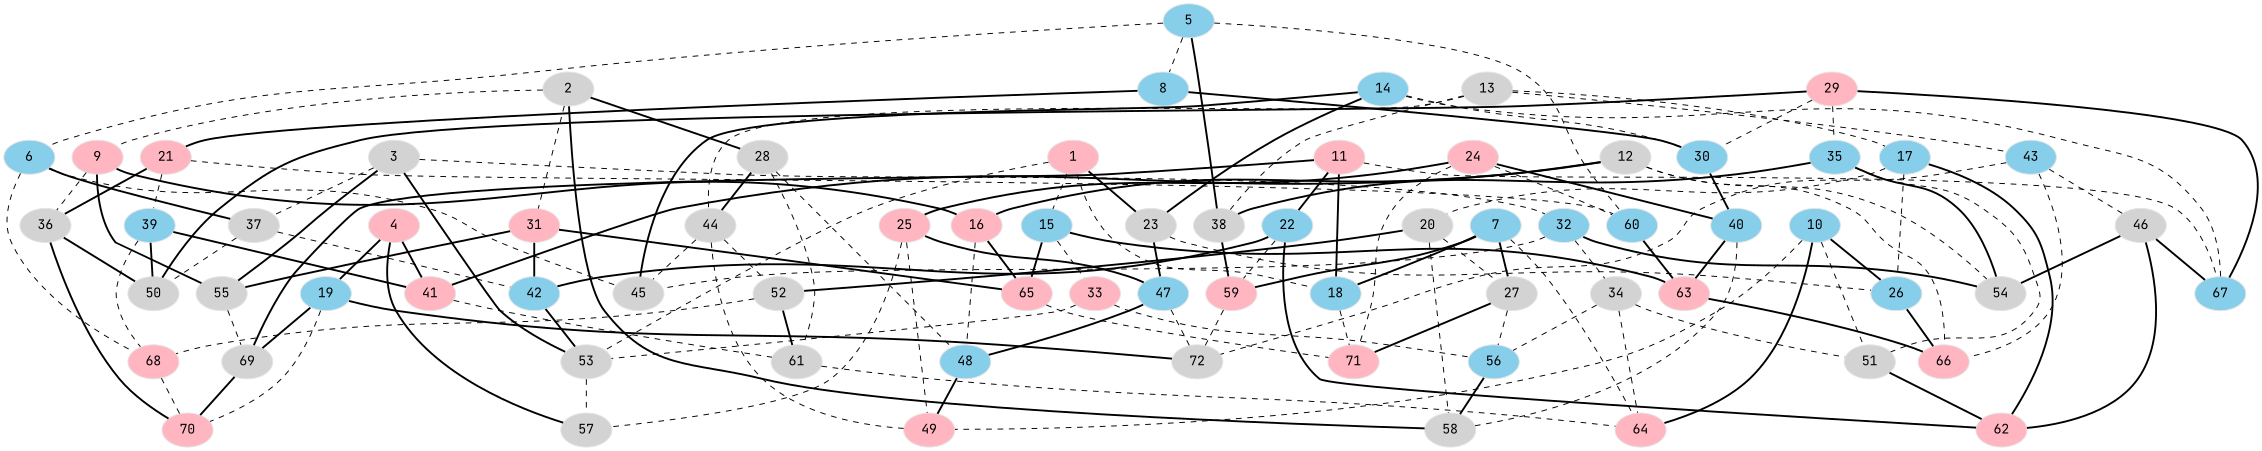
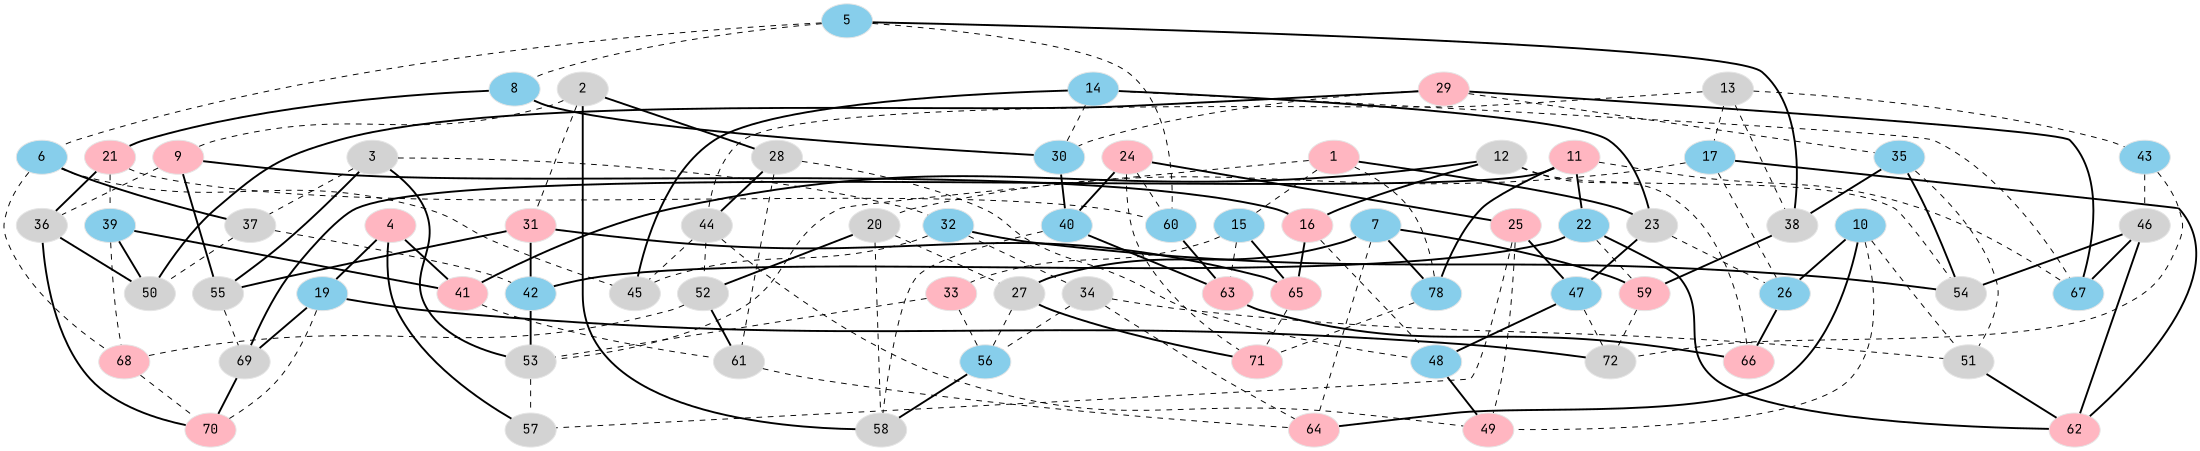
(1368, 251) -> (1234, 253)
(2059, 289) -> none
(1336, 294) -> (1436, 294)
